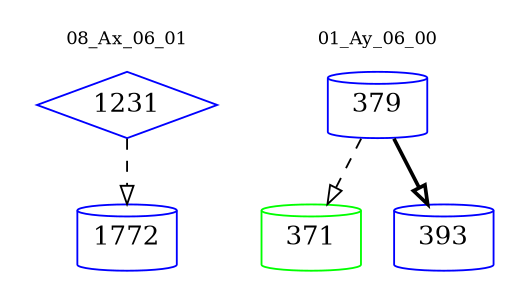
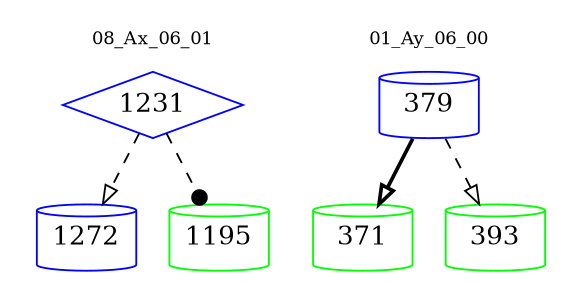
(349, 163) -> (400, 163)
(406, 163) -> (458, 163)
(127, 238) -> (87, 238)
none -> (219, 238)
(444, 238) -> (495, 238)
